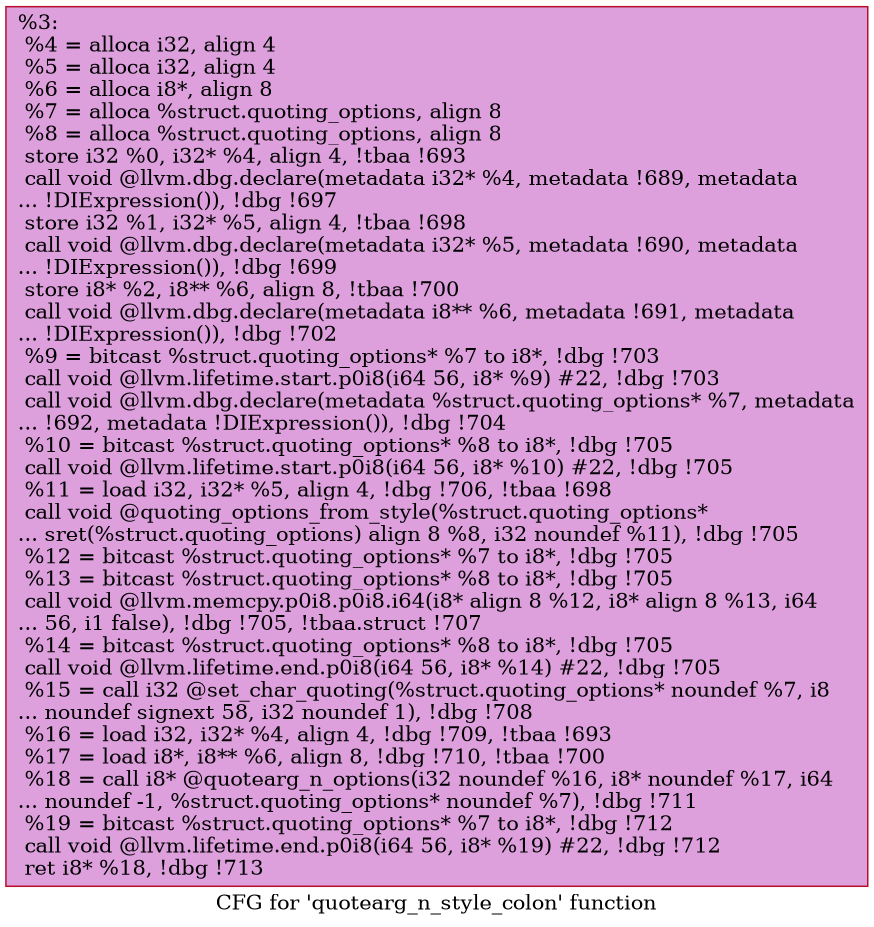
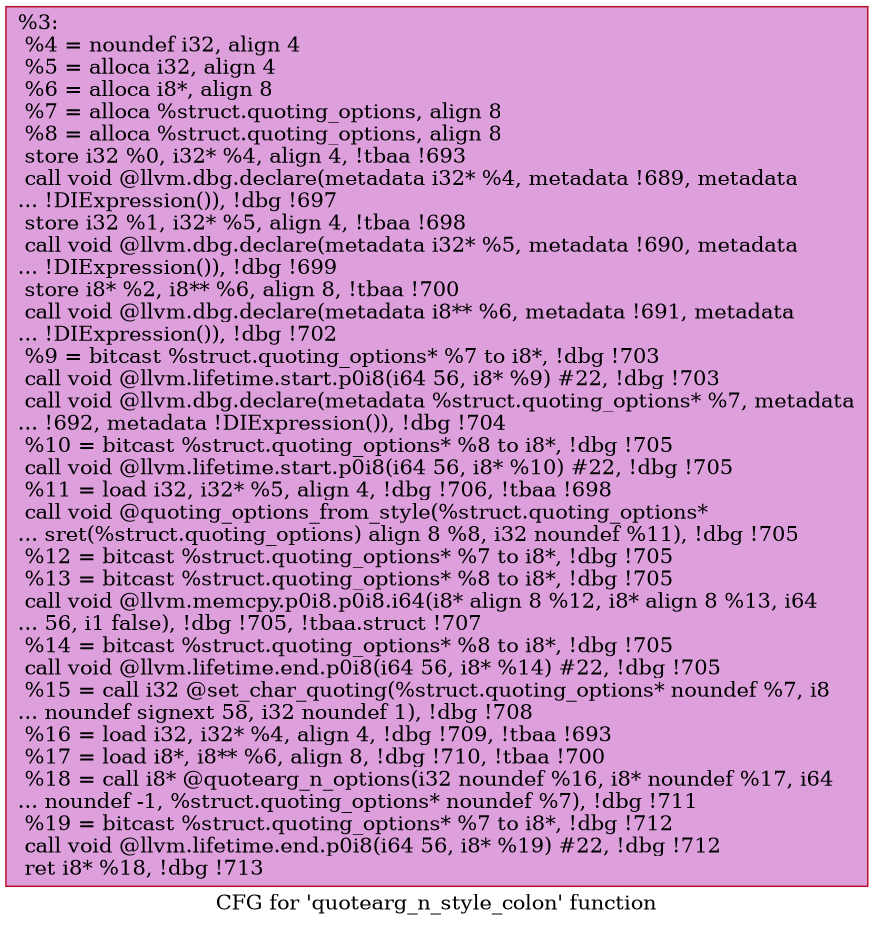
(148, 45) -> (159, 45)
